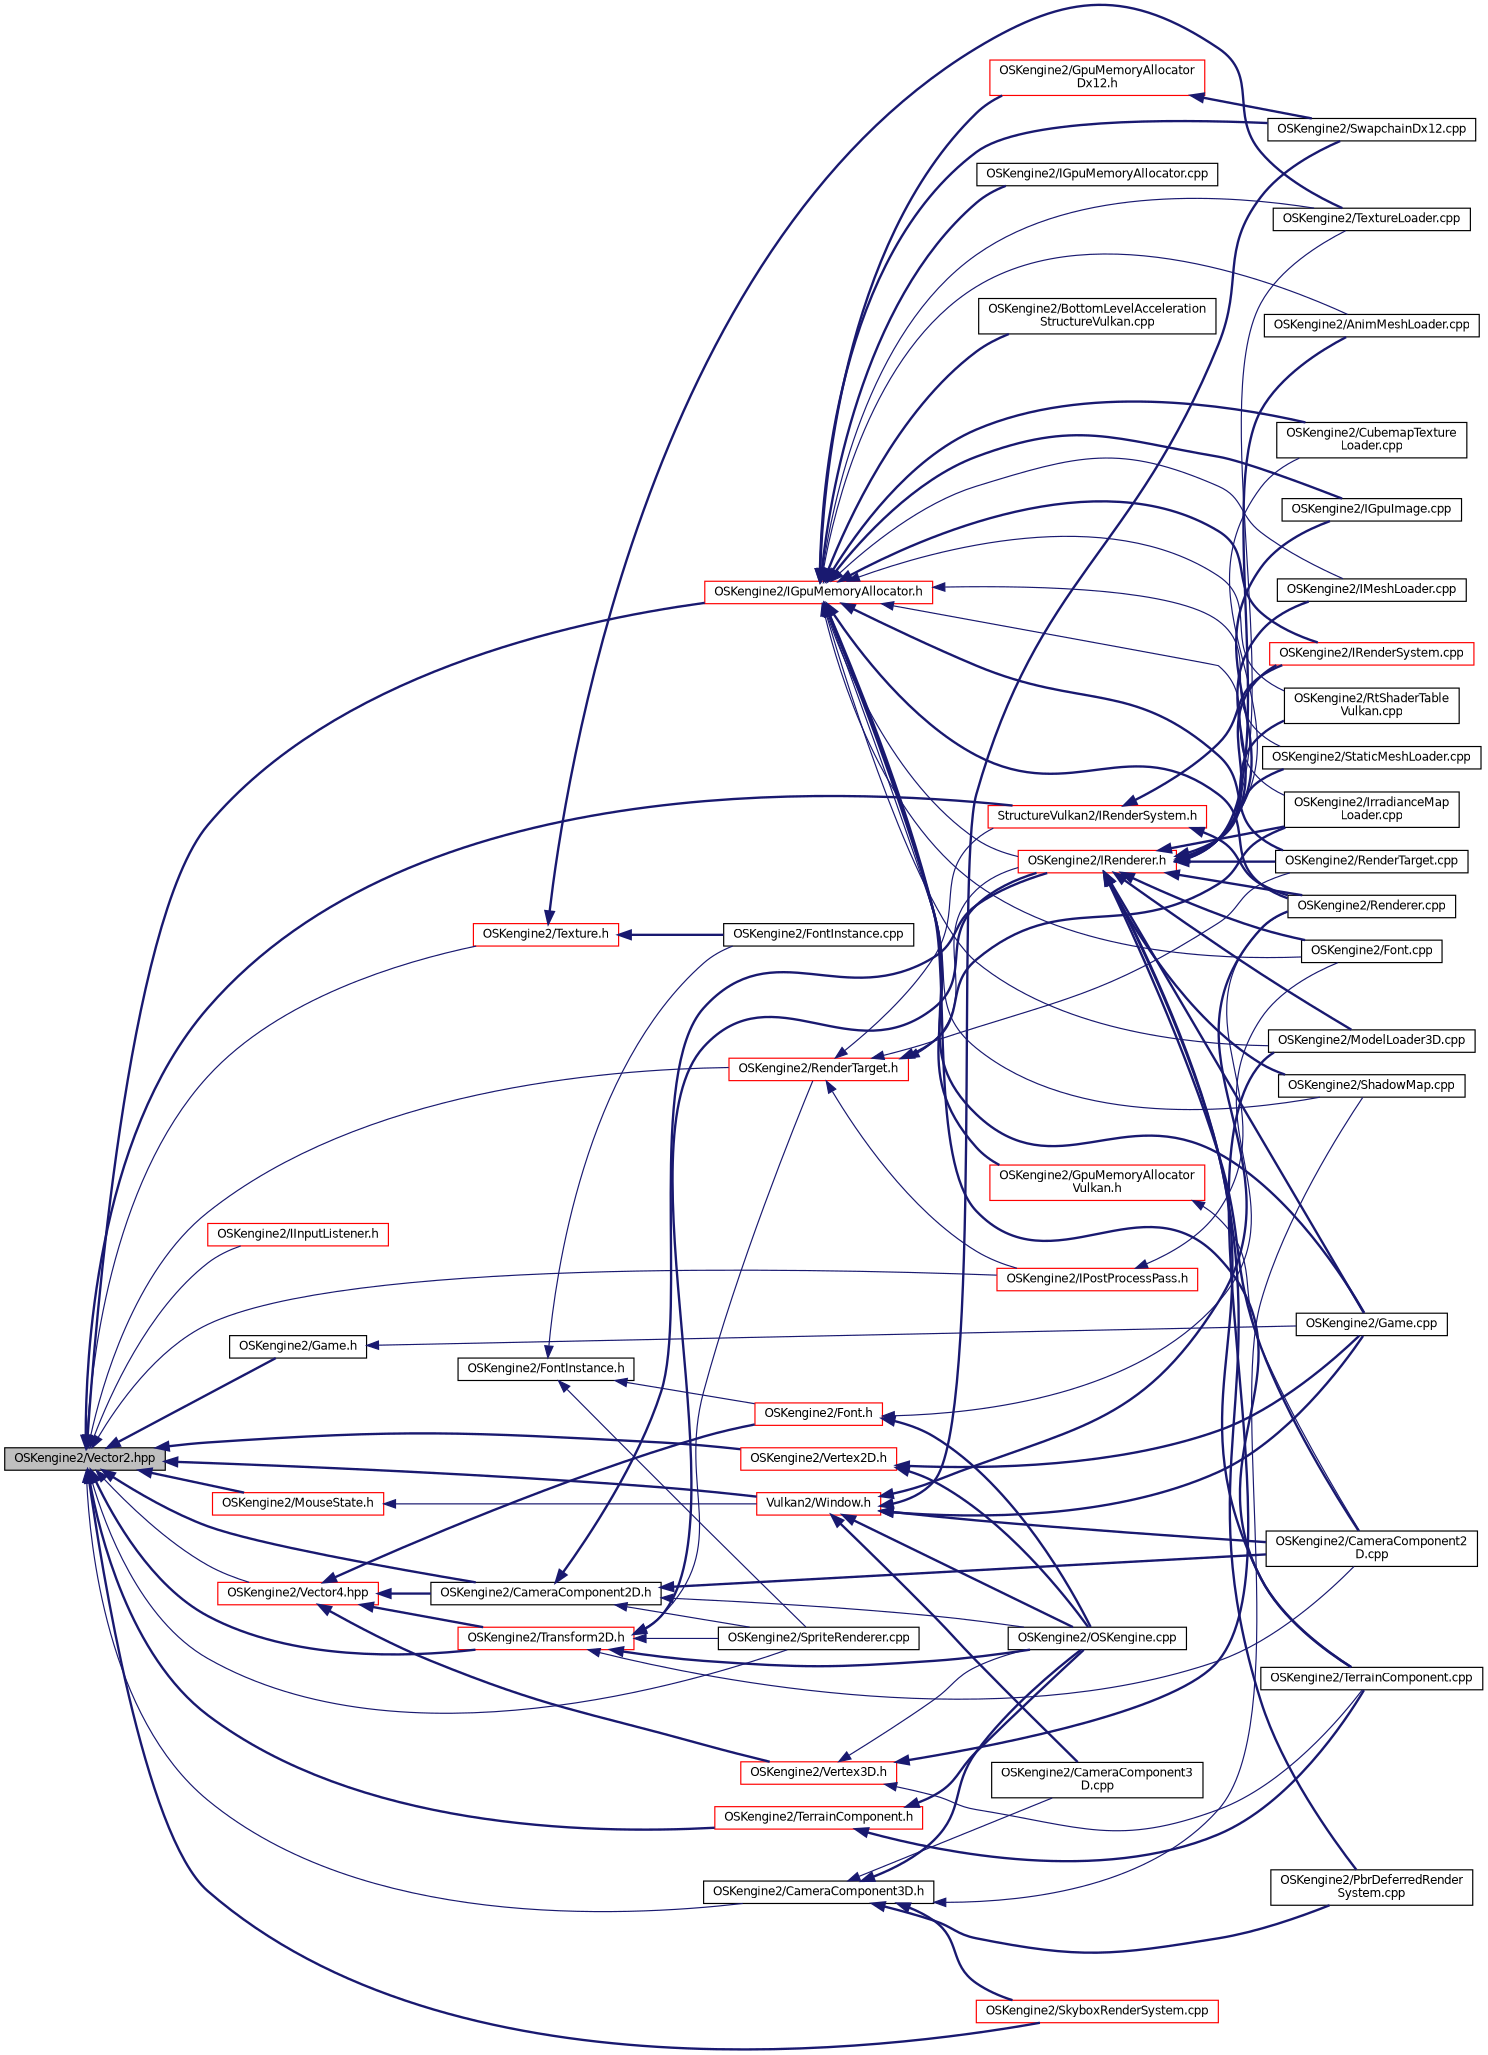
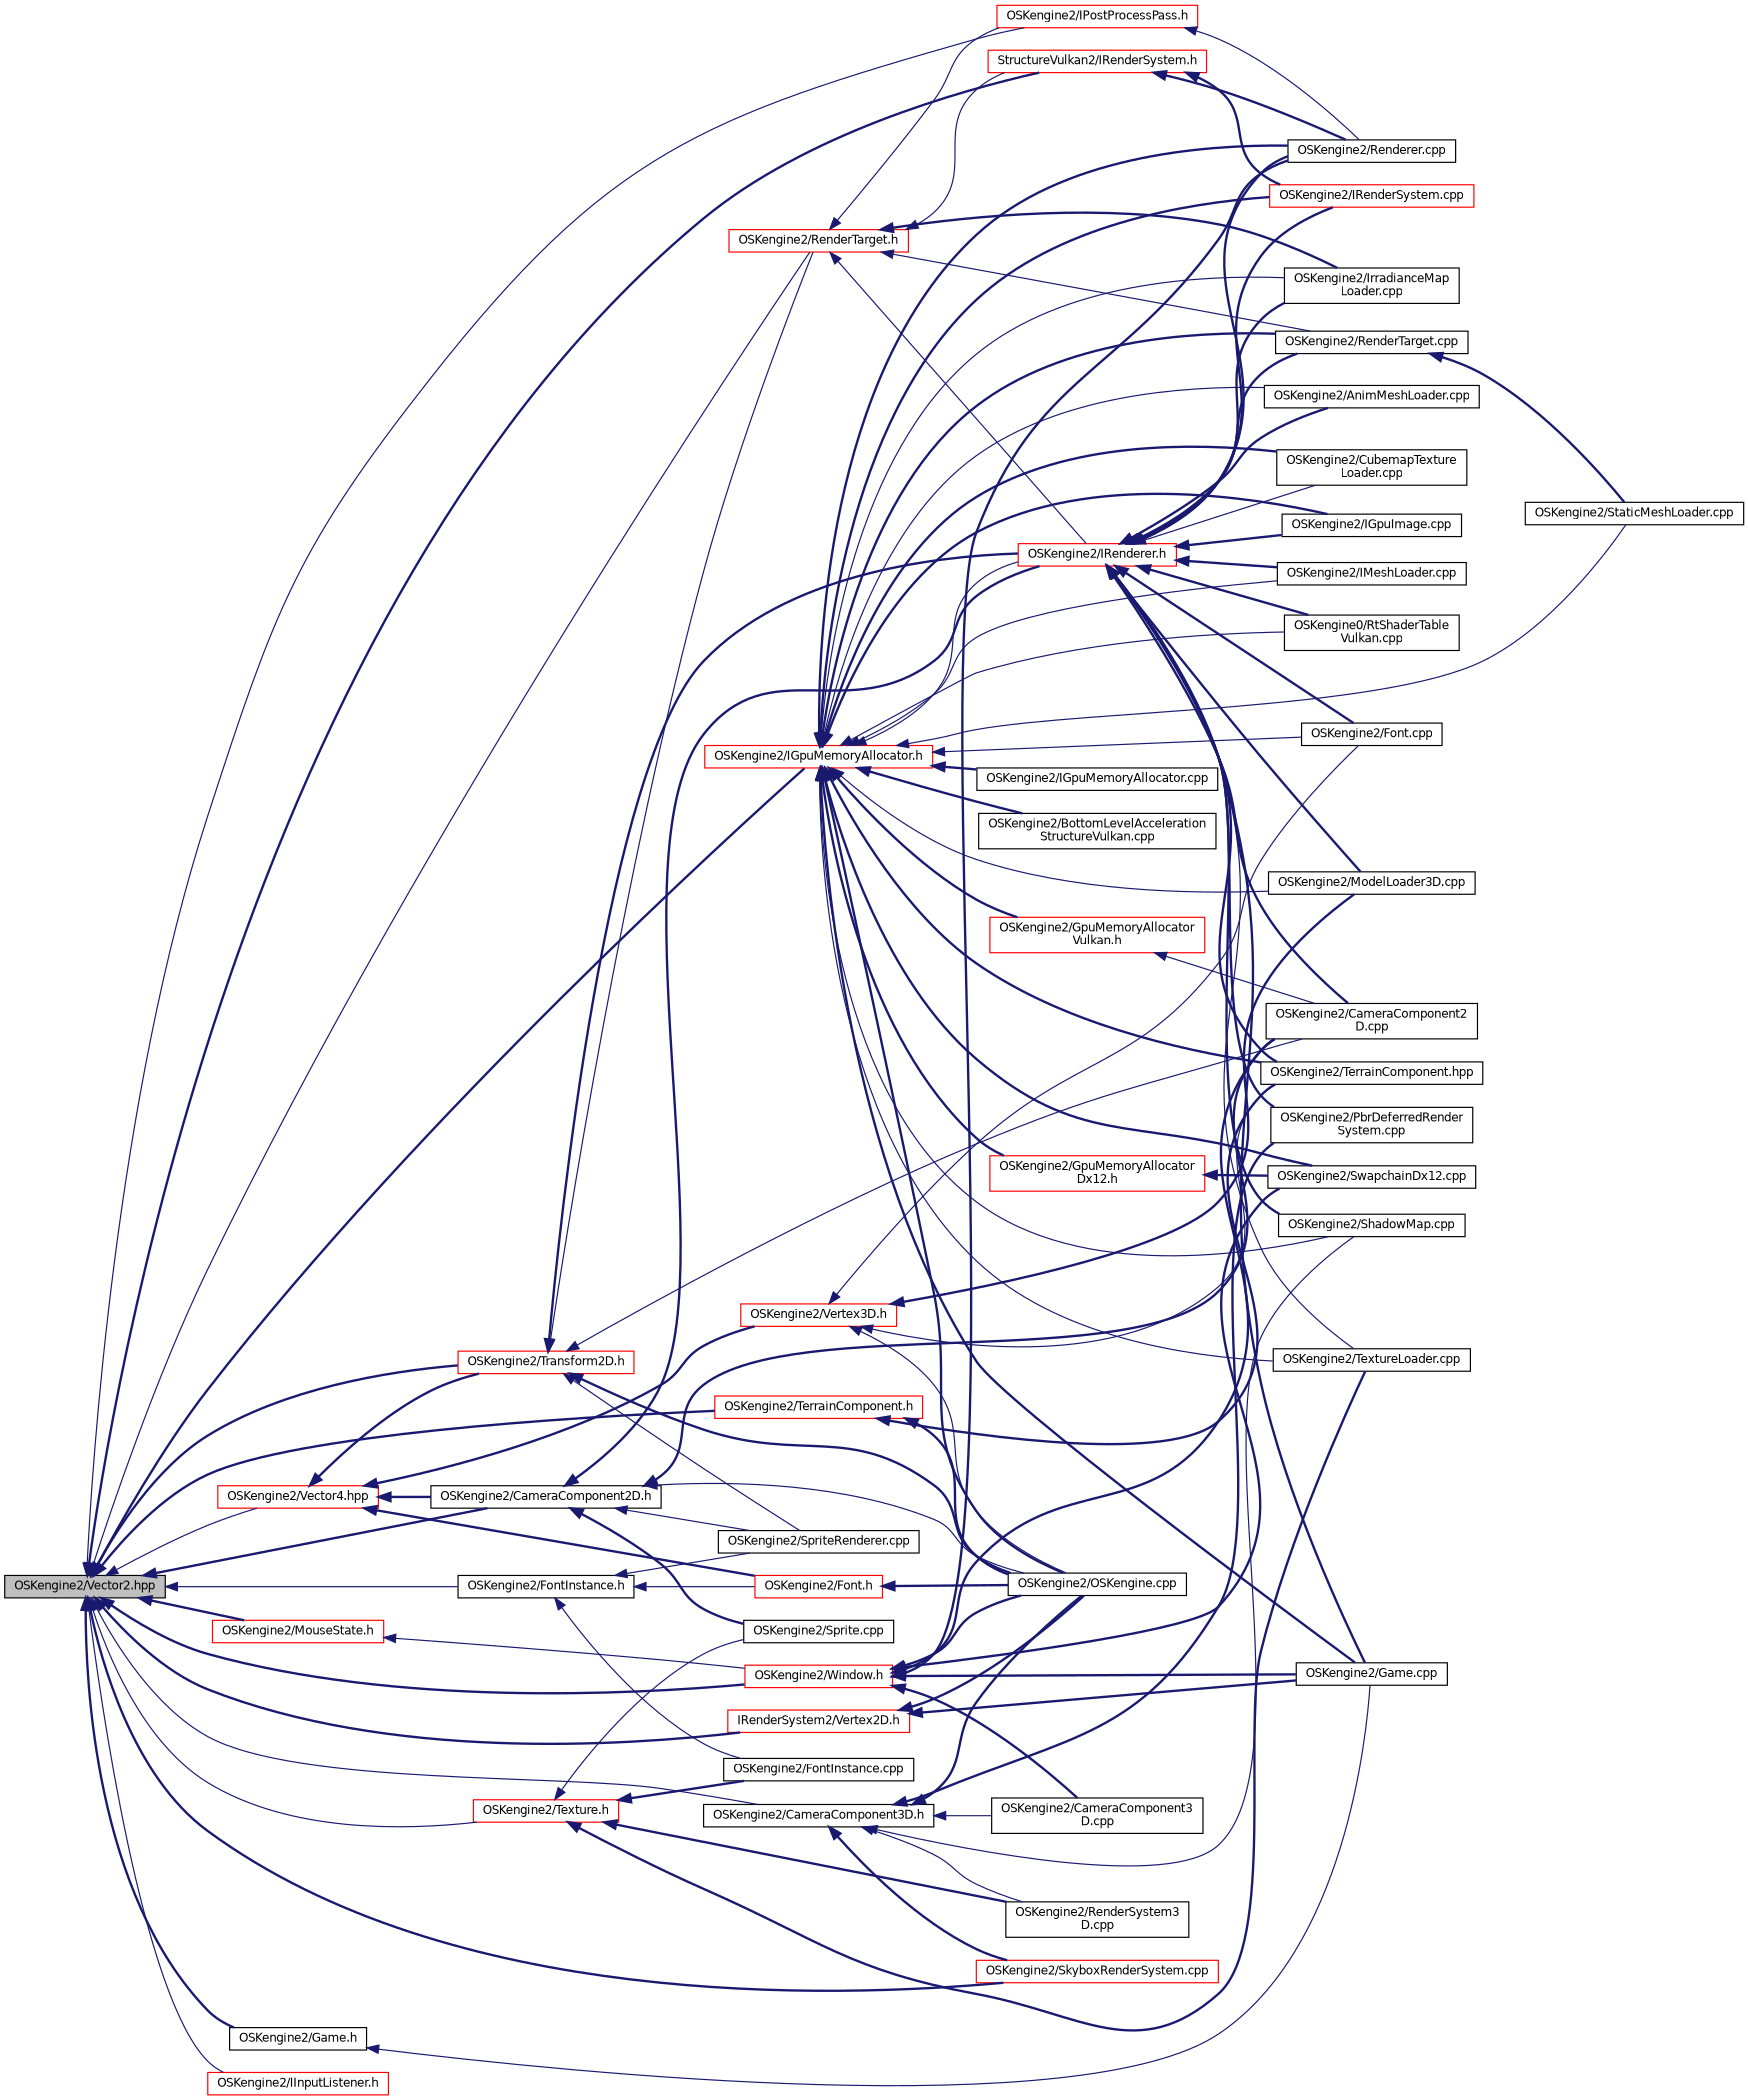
(1372, 706) -> (1372, 633)
(1238, 813) -> (1542, 417)
none -> (919, 1221)
(1250, 1234) -> (1128, 1046)
(819, 1459) -> (819, 1721)
(819, 1504) -> (819, 1676)
none -> (819, 1632)
(1372, 1679) -> (1372, 1073)
(389, 1710) -> (318, 1587)
none -> (1097, 1920)
